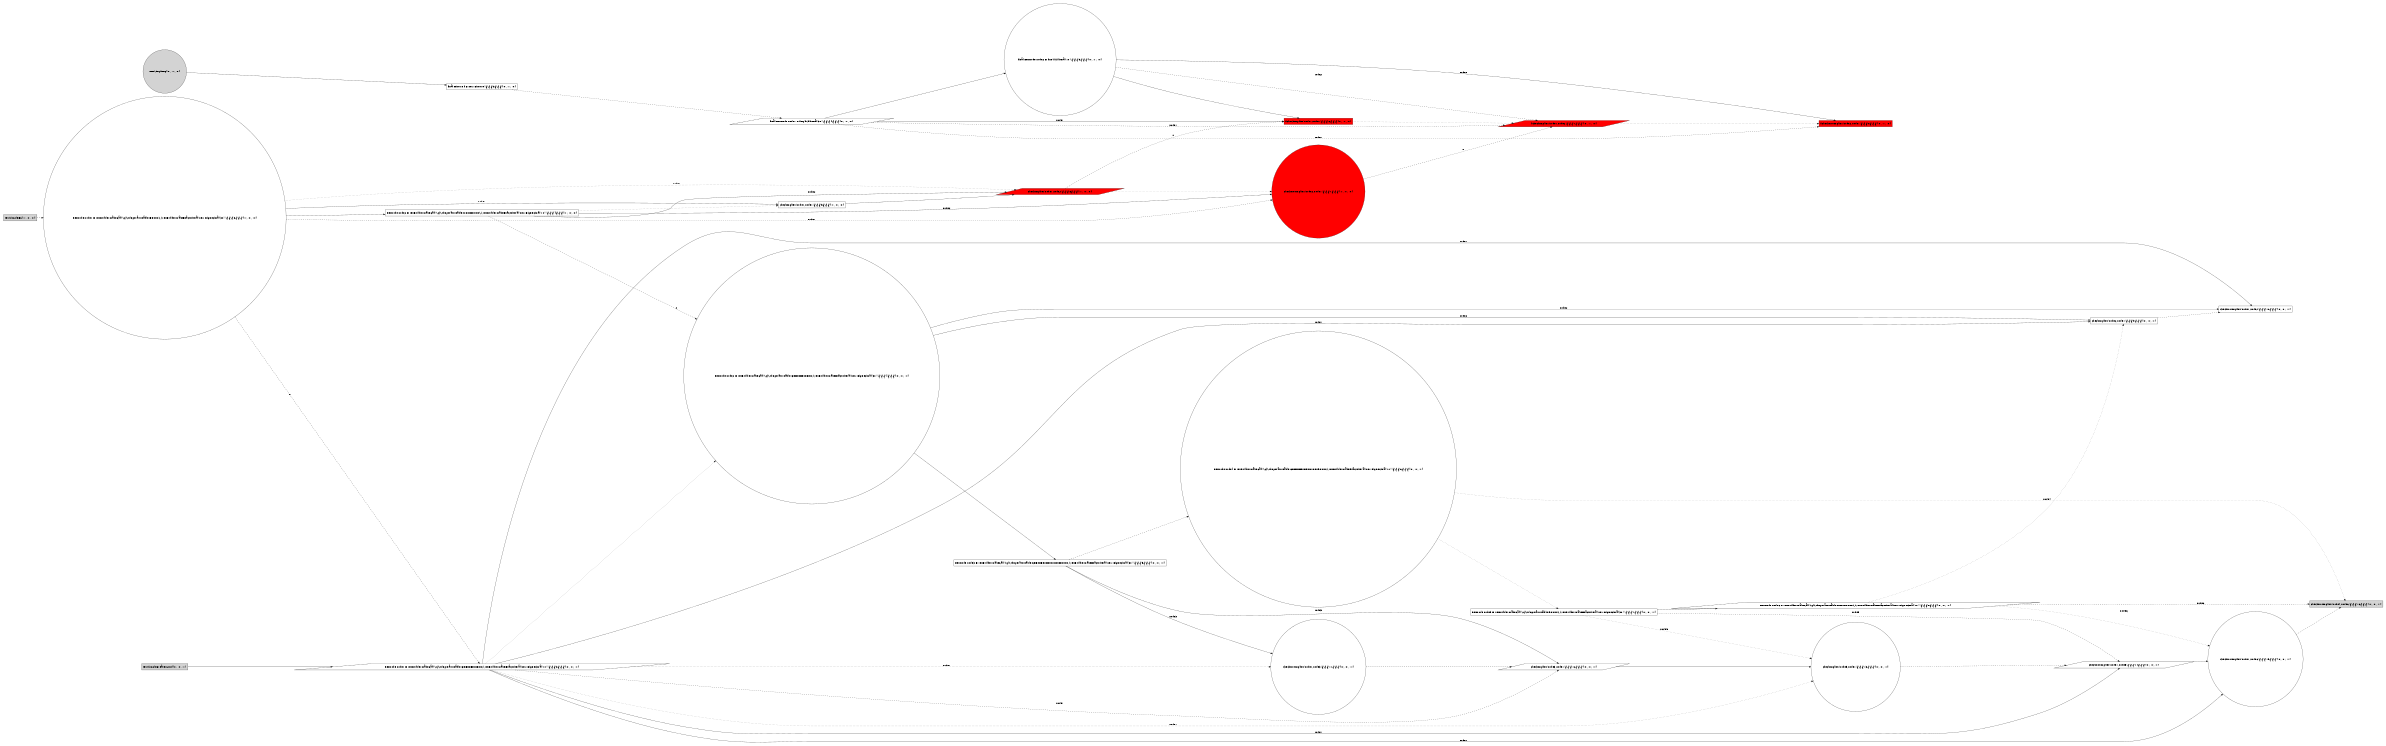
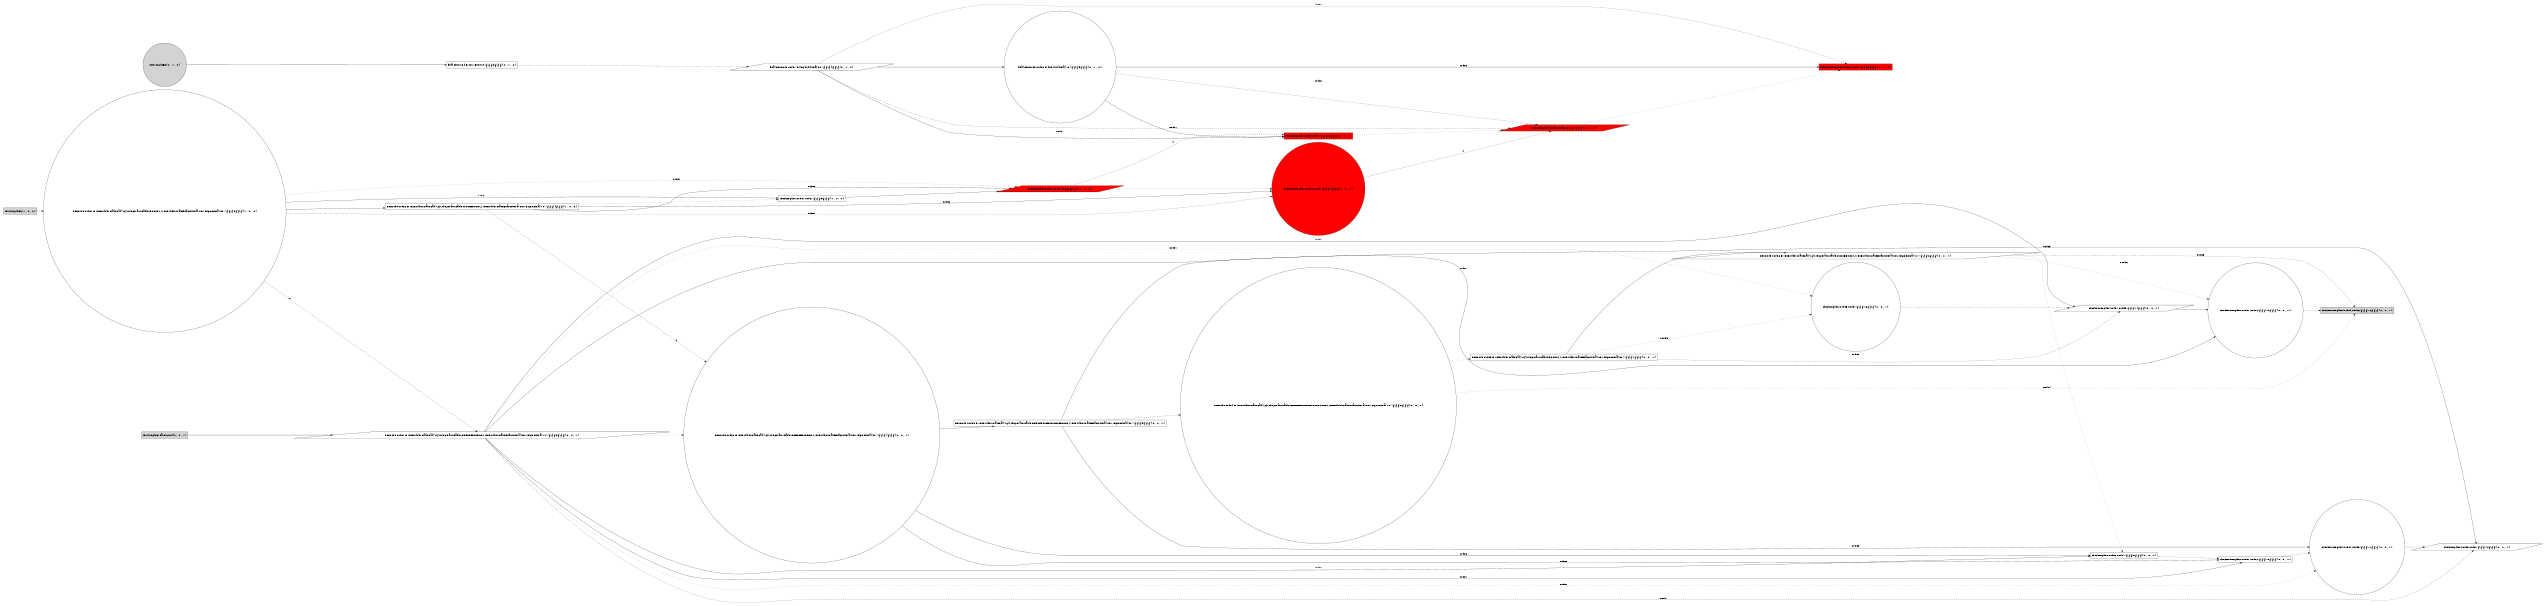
none -> (2295, 555)
(1713, 667) -> none
